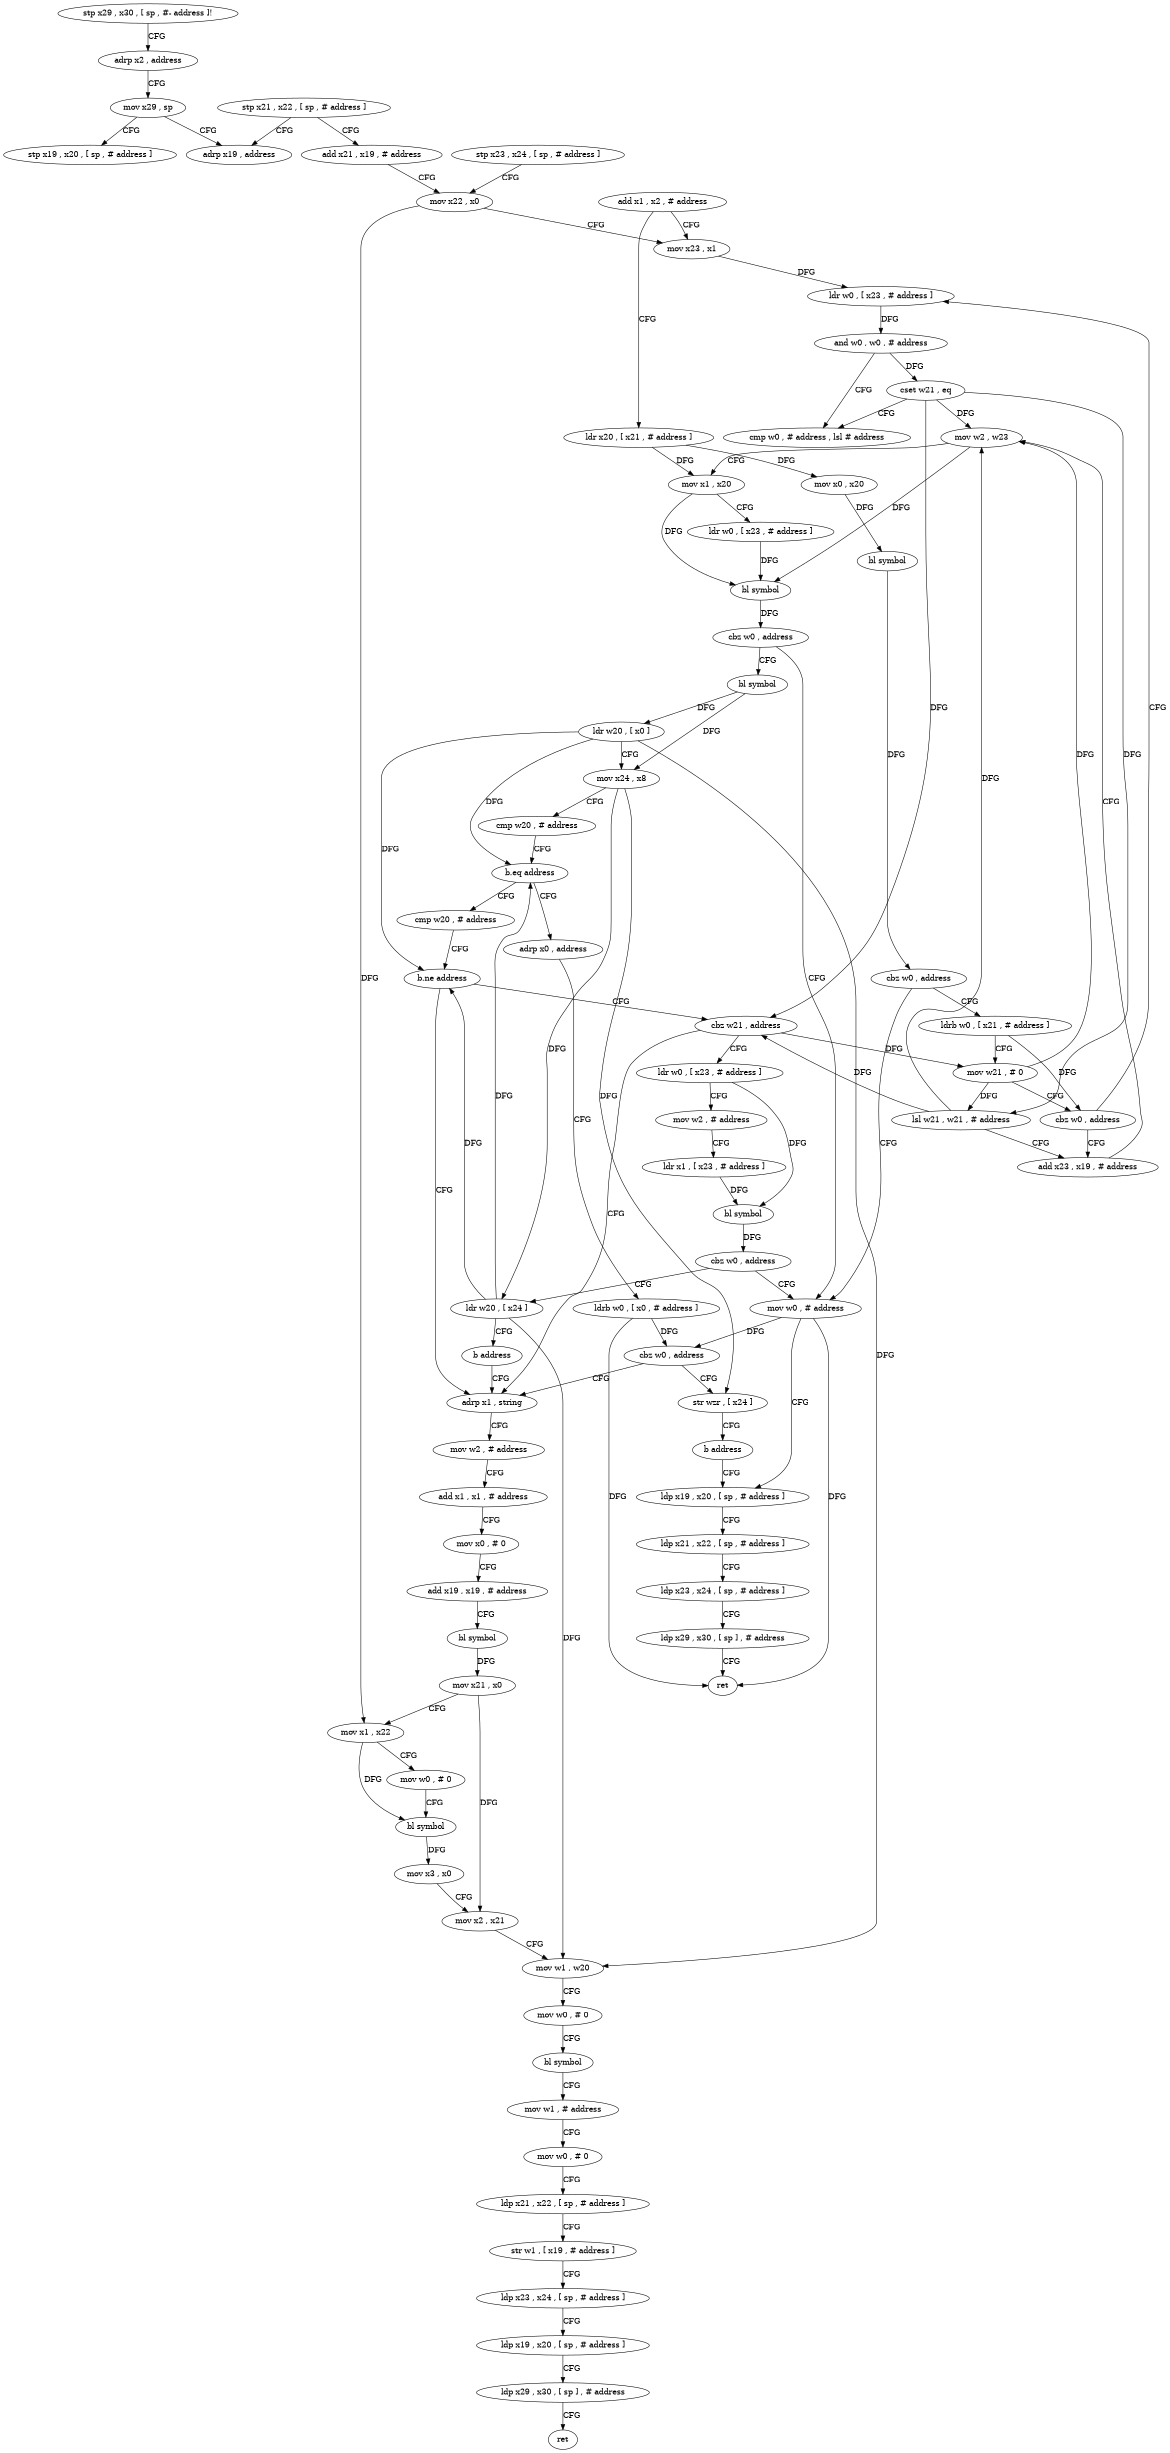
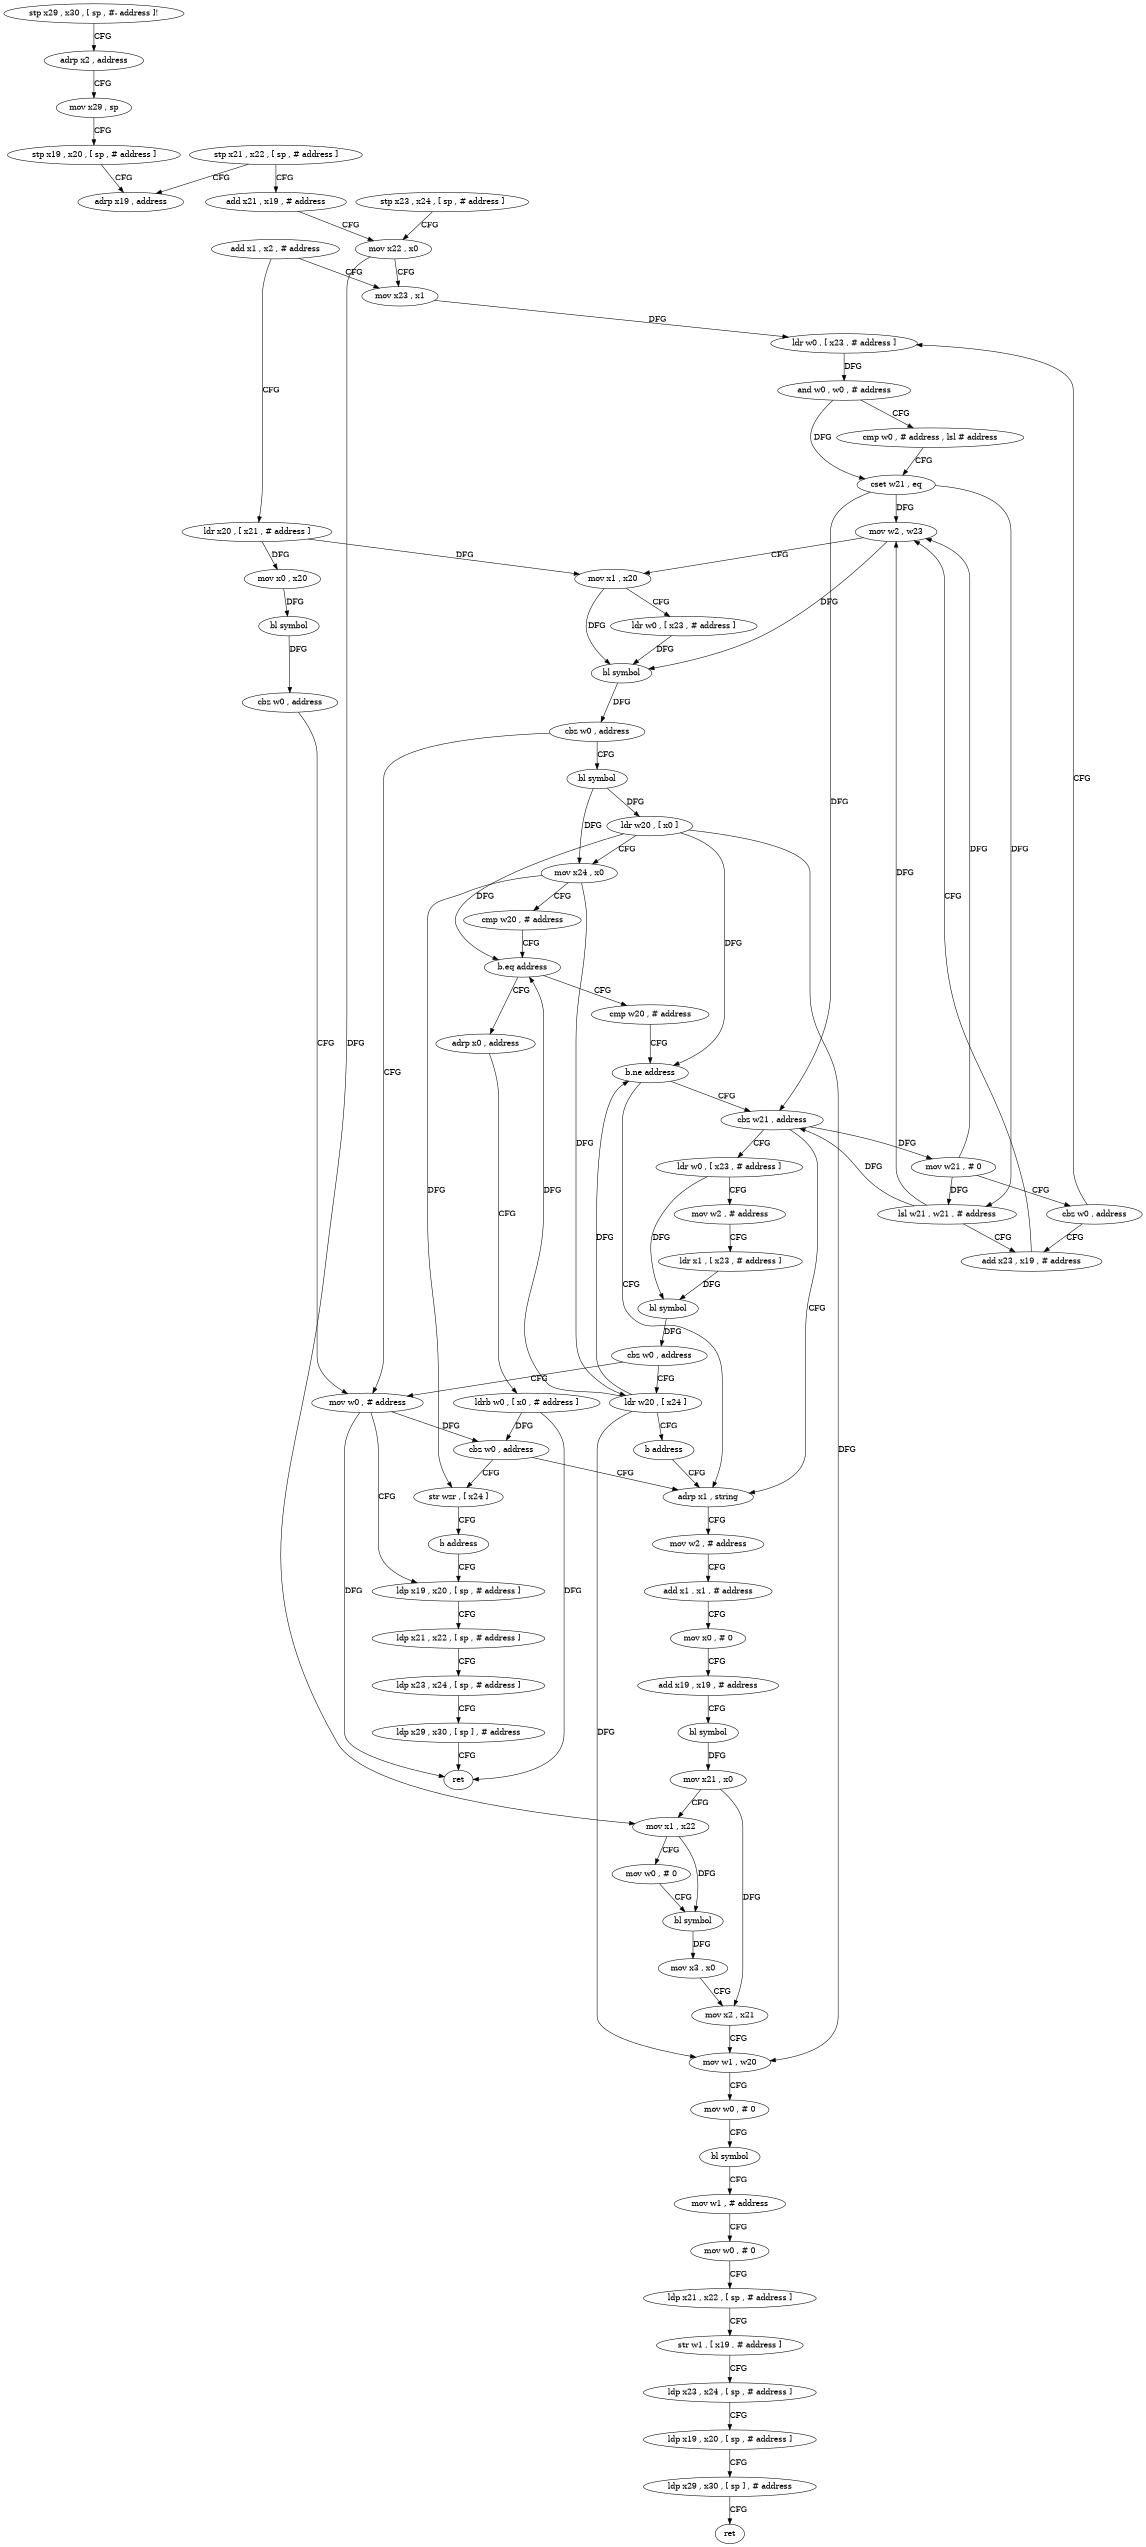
(191, 130) -> (111, 176)
(875, 413) -> (915, 459)
(621, 779) -> (579, 873)
(995, 1026) -> none
